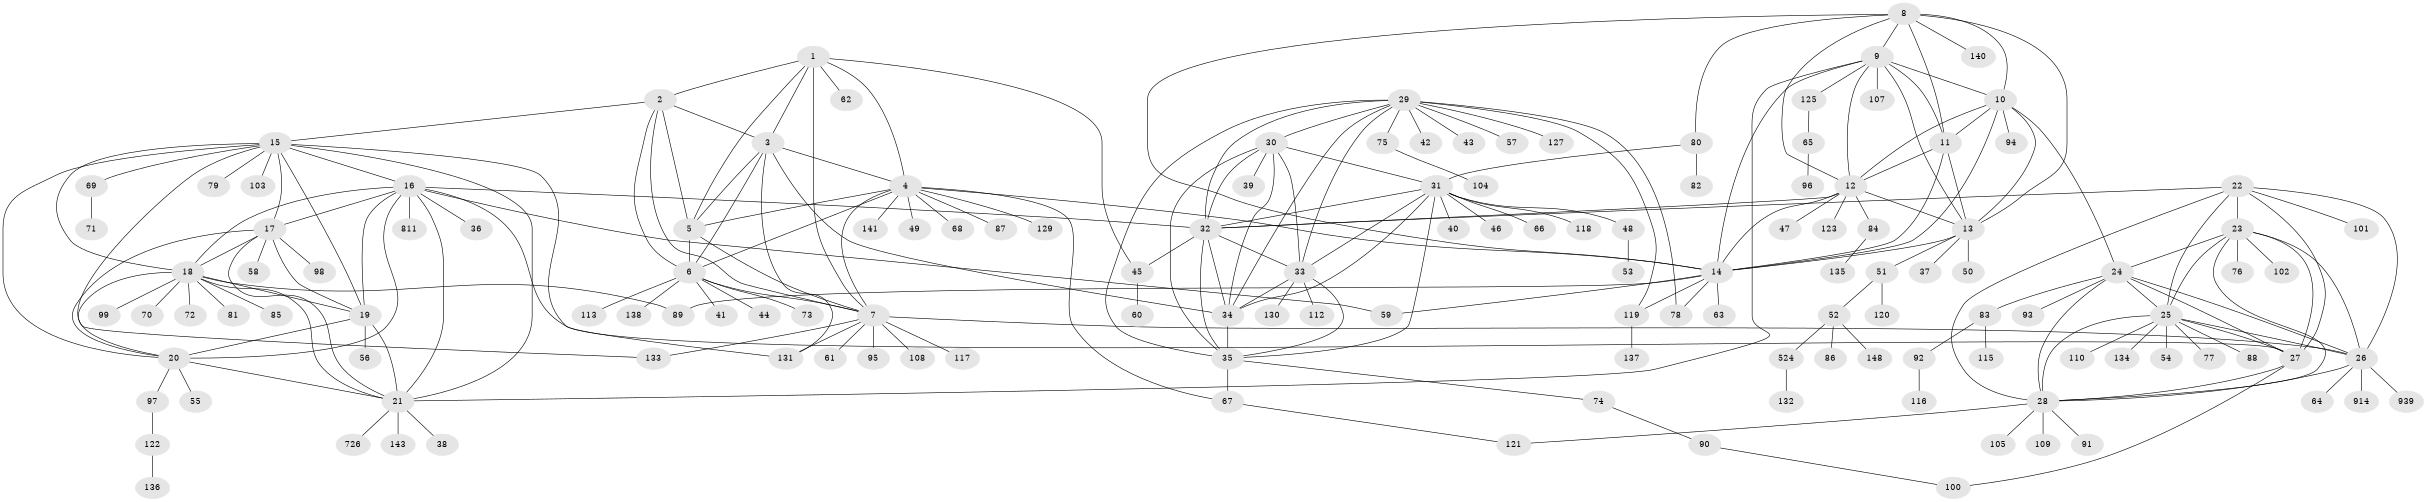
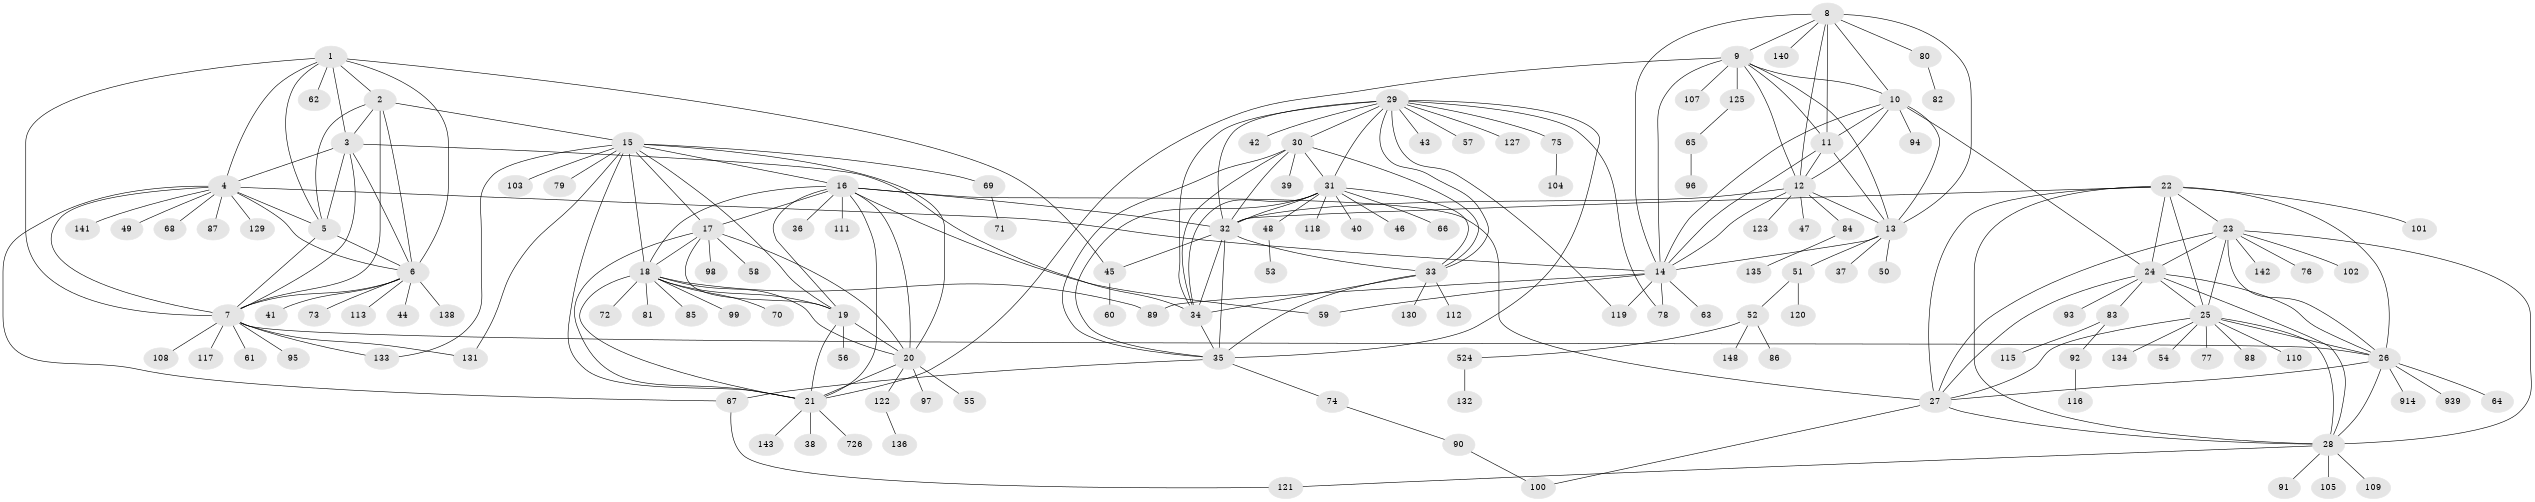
none -> (447, 136)
(1564, 158) -> (1356, 140)
(409, 229) -> (842, 229)
none -> (2159, 229)
none -> (2263, 272)
(778, 276) -> (337, 251)
(1632, 359) -> none
none -> (2160, 383)
(153, 423) -> (899, 375)
